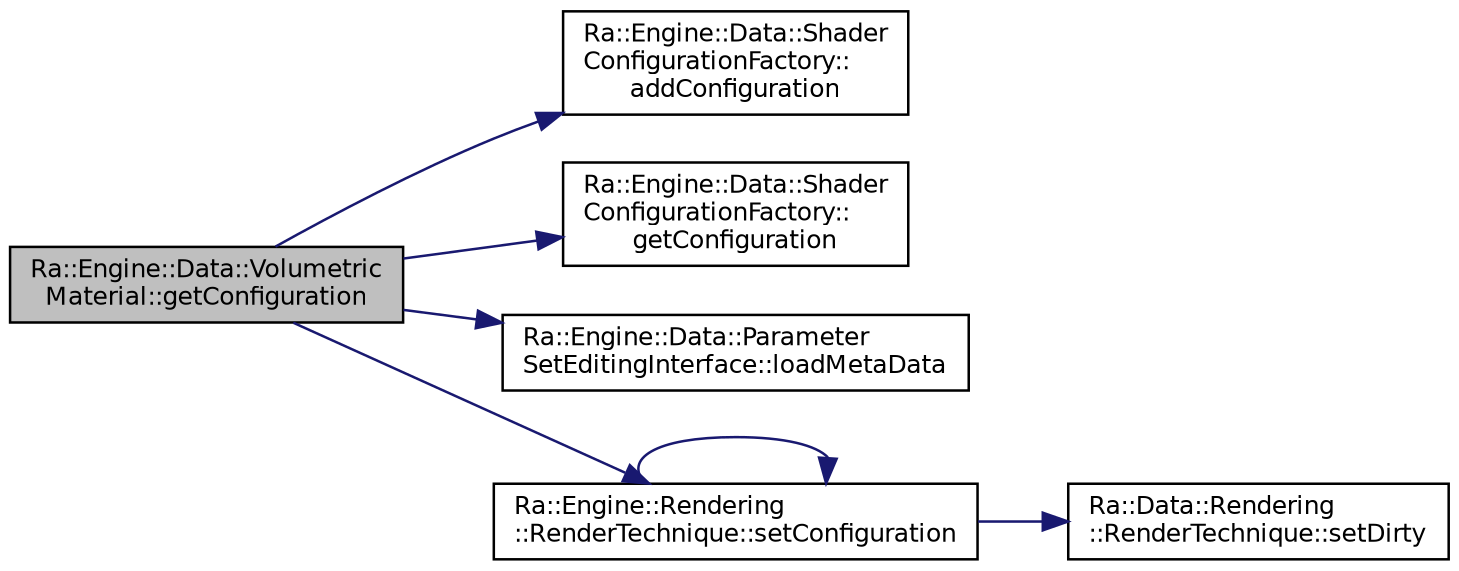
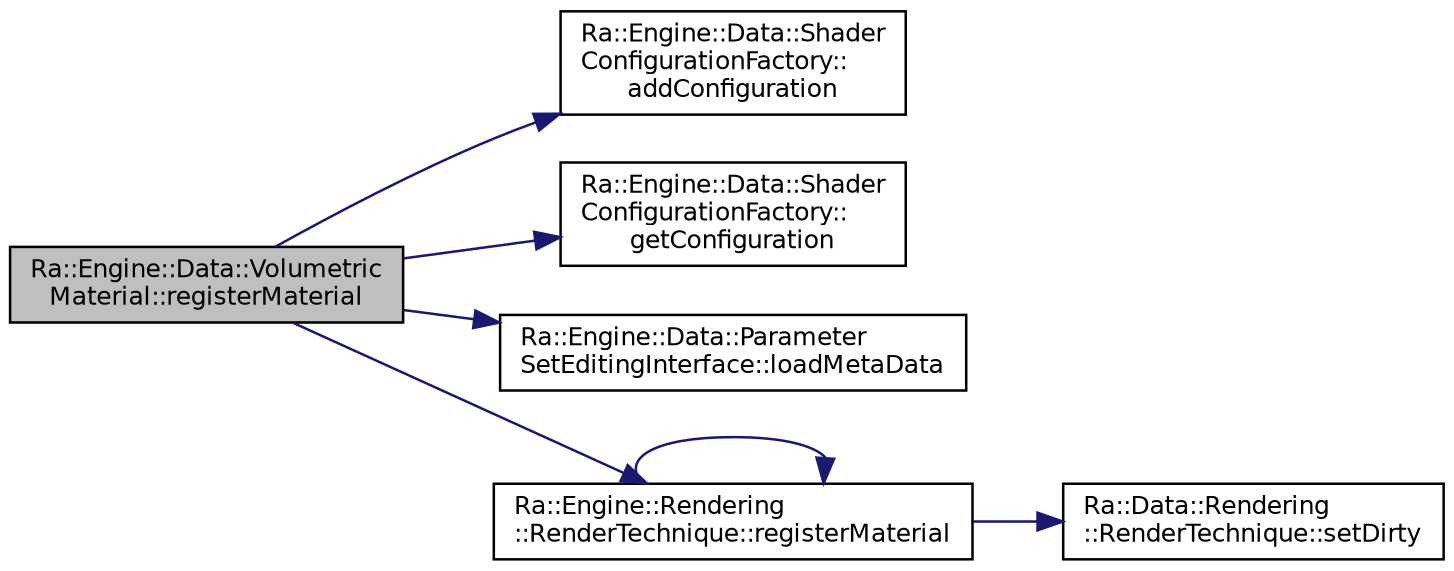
(207, 285) -> (207, 285)
(736, 522) -> (733, 522)
